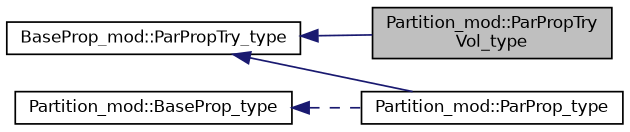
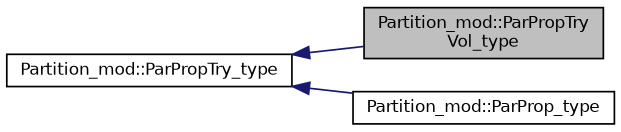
(154, 38) -> (149, 70)
(154, 108) -> none
